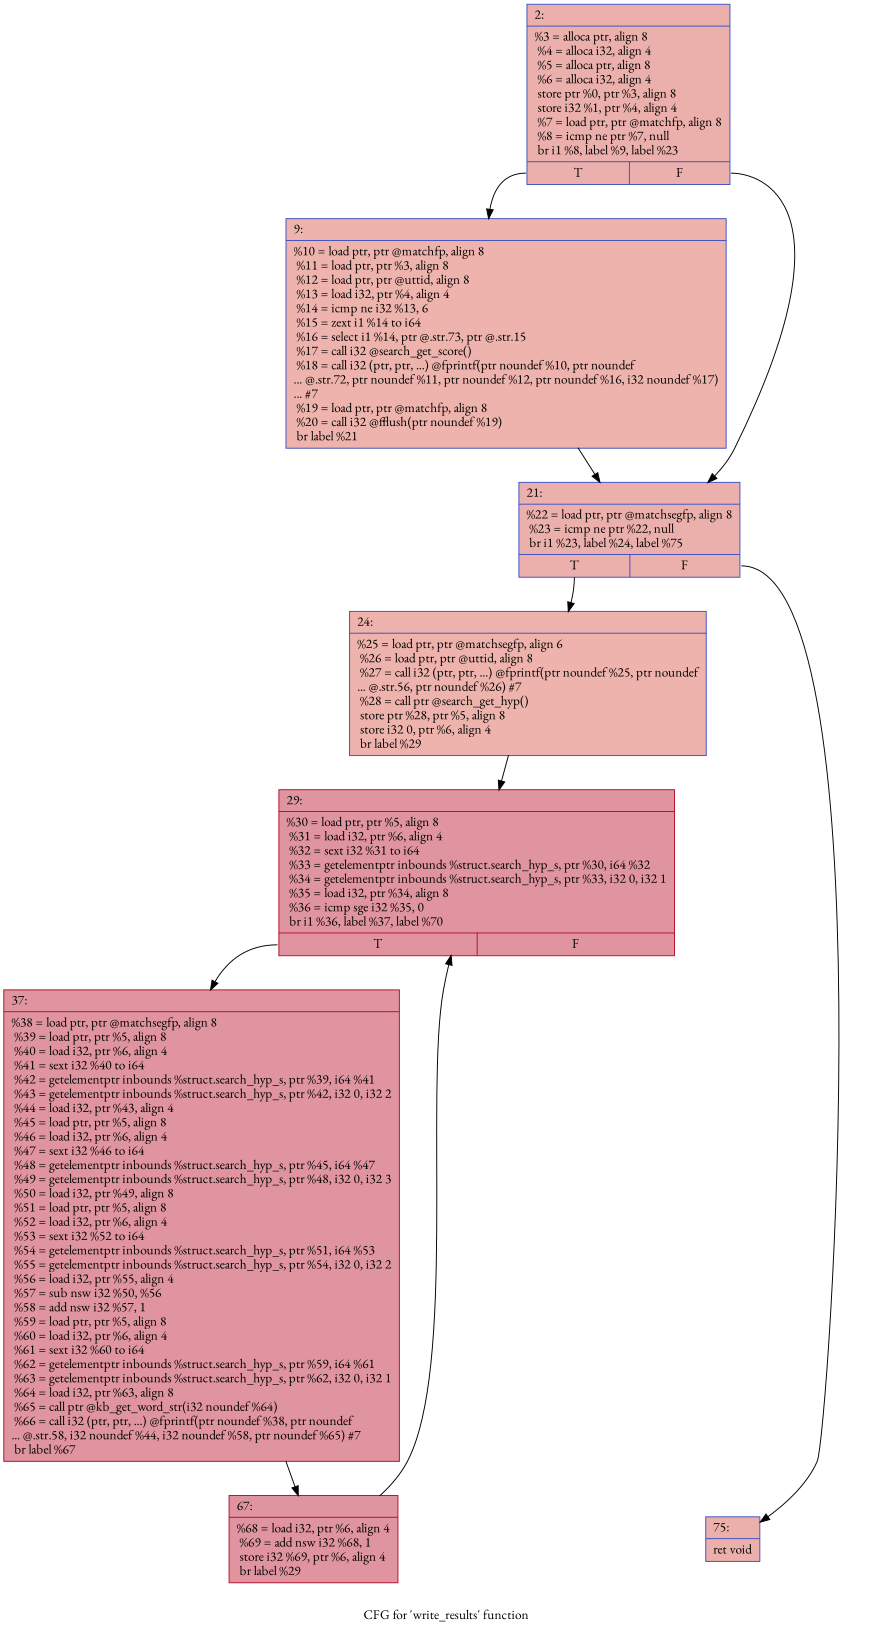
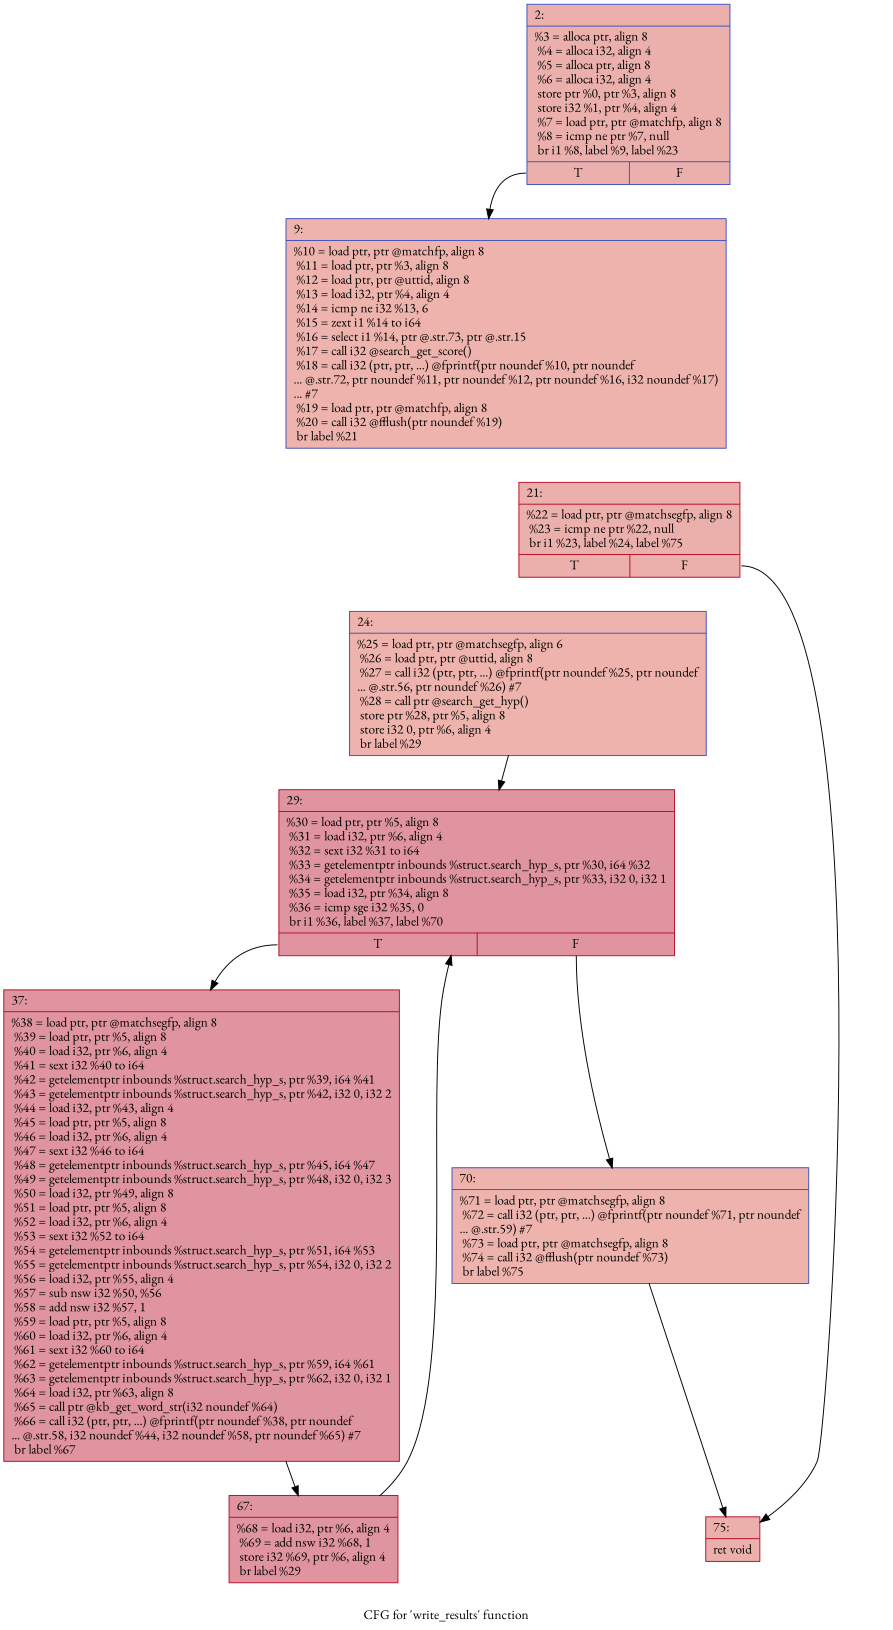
(786, 315) -> none
(586, 461) -> none
(629, 530) -> (629, 530)
(573, 590) -> none
none -> (630, 1226)
(733, 1539) -> (733, 1539)
